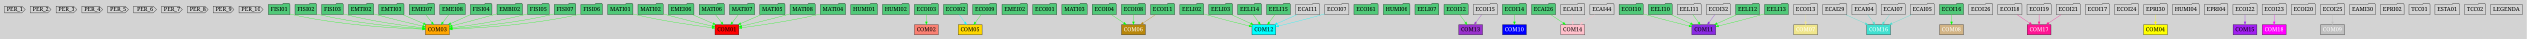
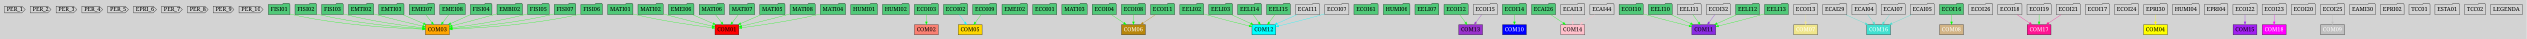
(145, 10) -> (145, 10)
(2039, 18) -> (2039, 18)
